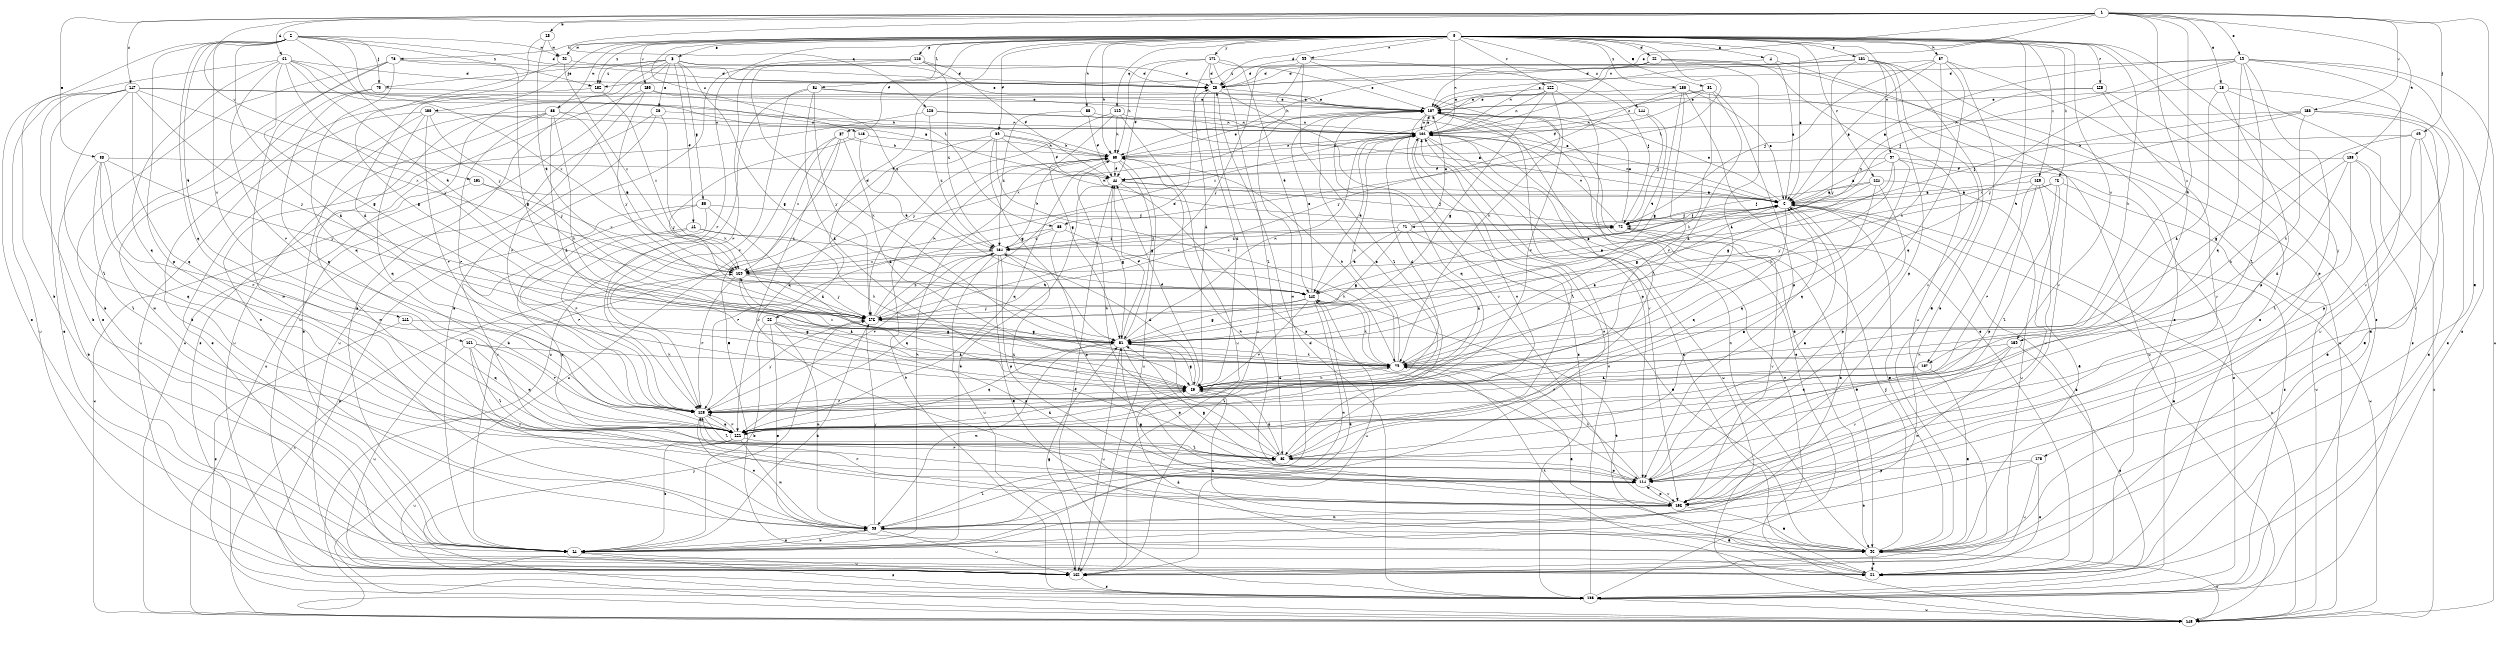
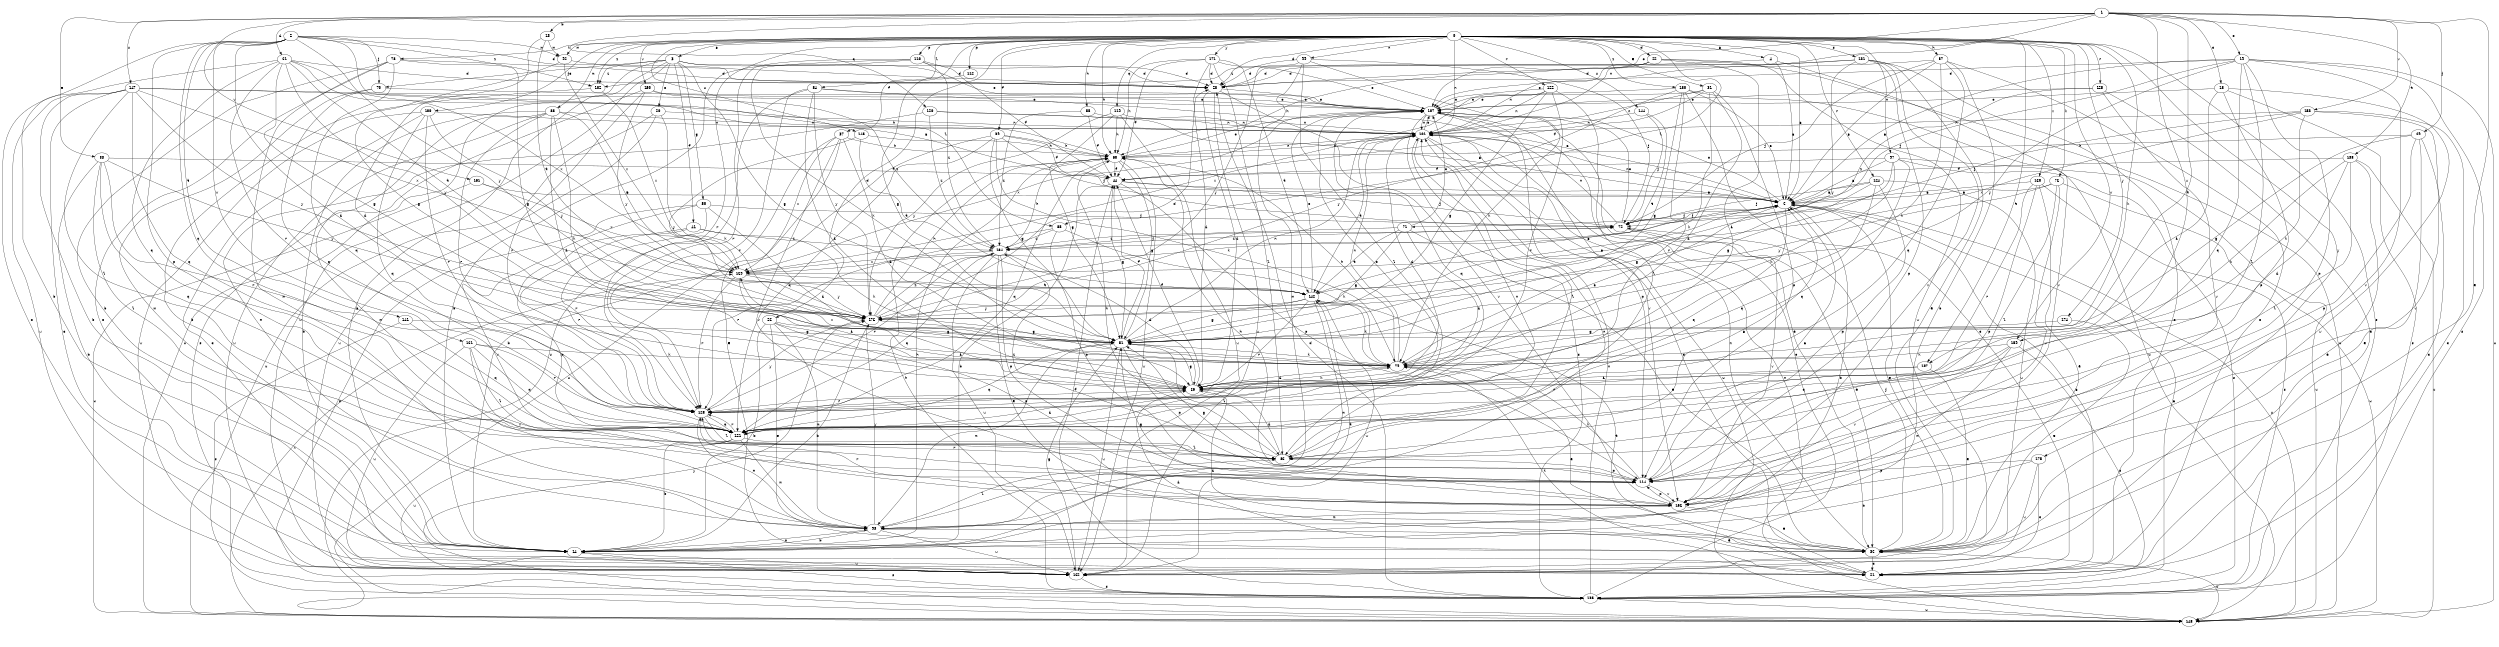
none -> (970, 74)
(1104, 181) -> (1104, 181)
none -> (2065, 320)
(1872, 552) -> (1872, 552)
